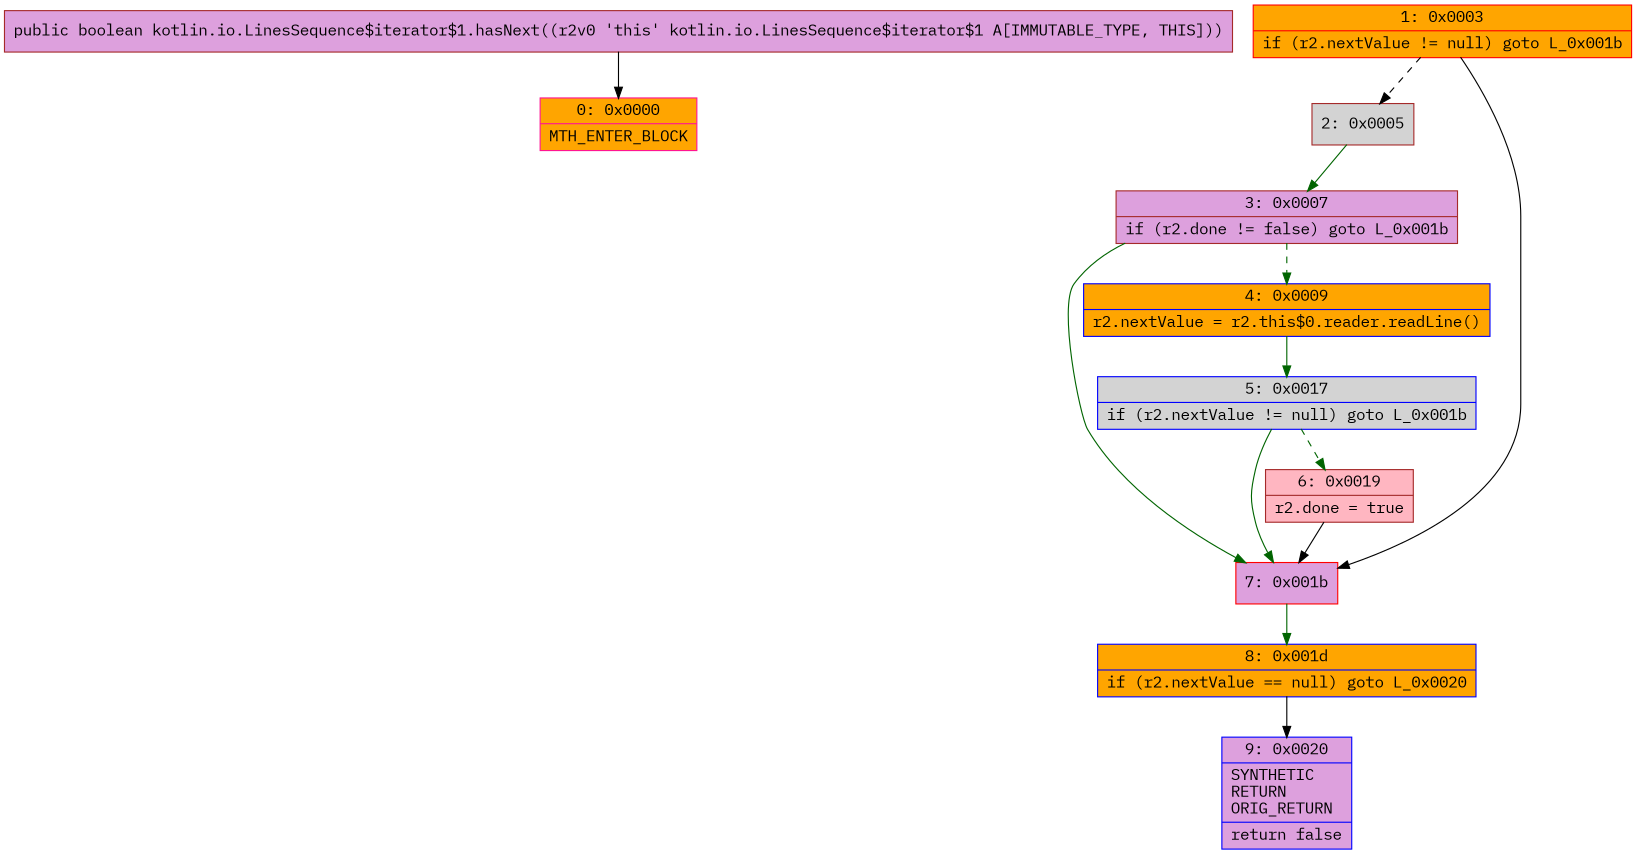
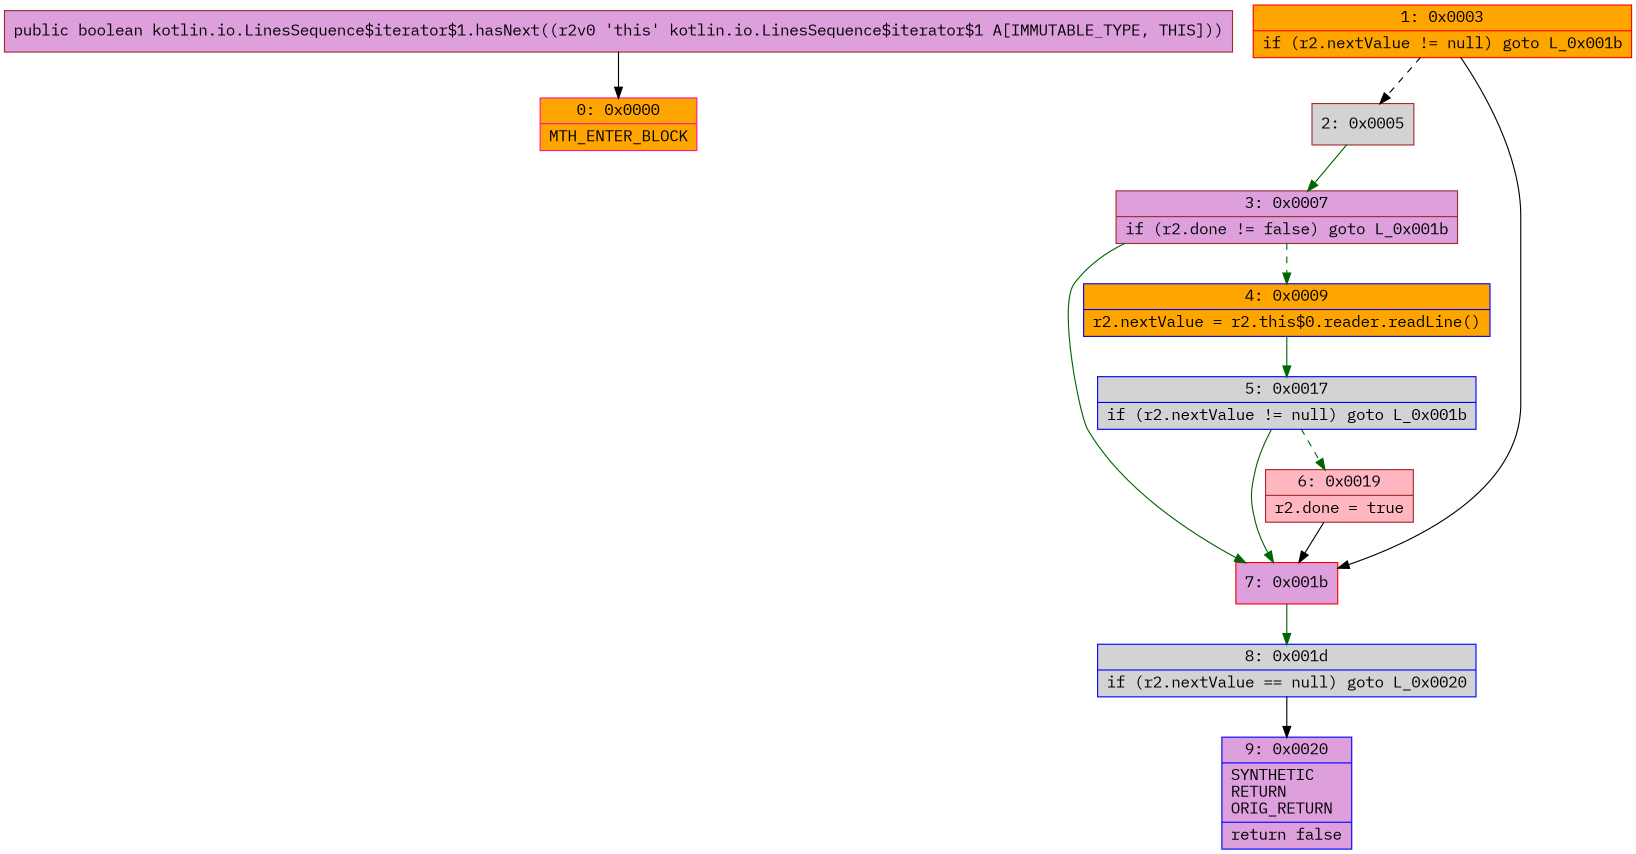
(1287, 671) -> (1287, 671)
